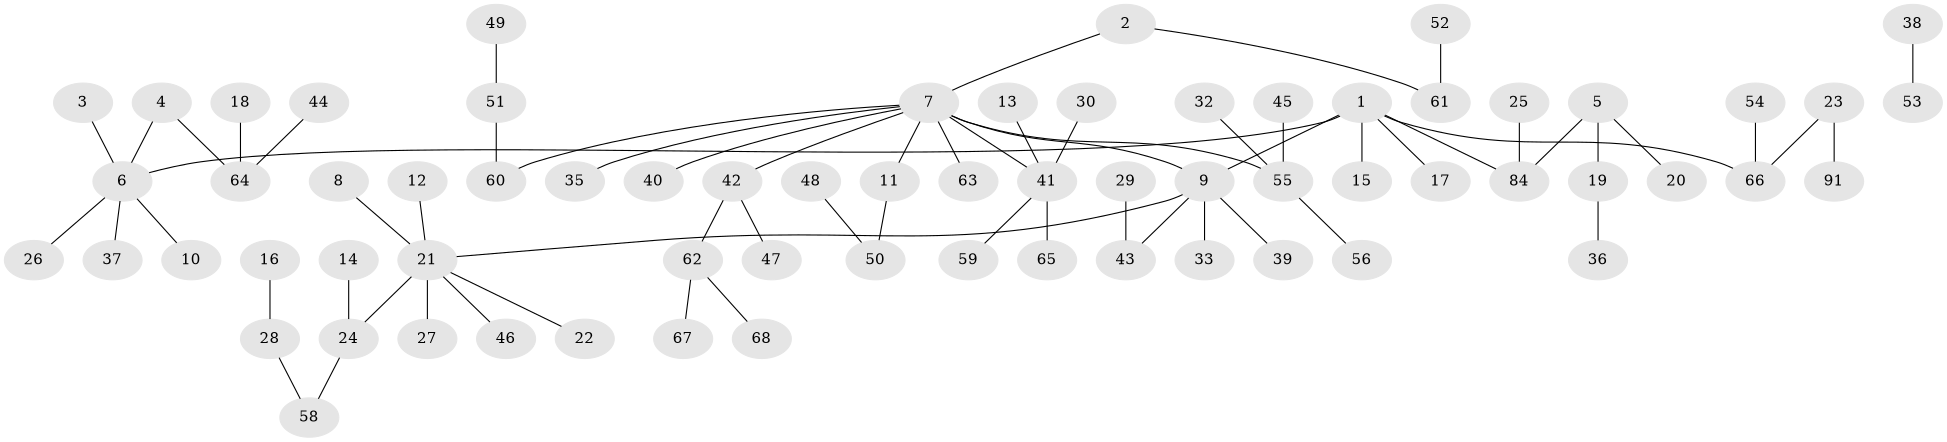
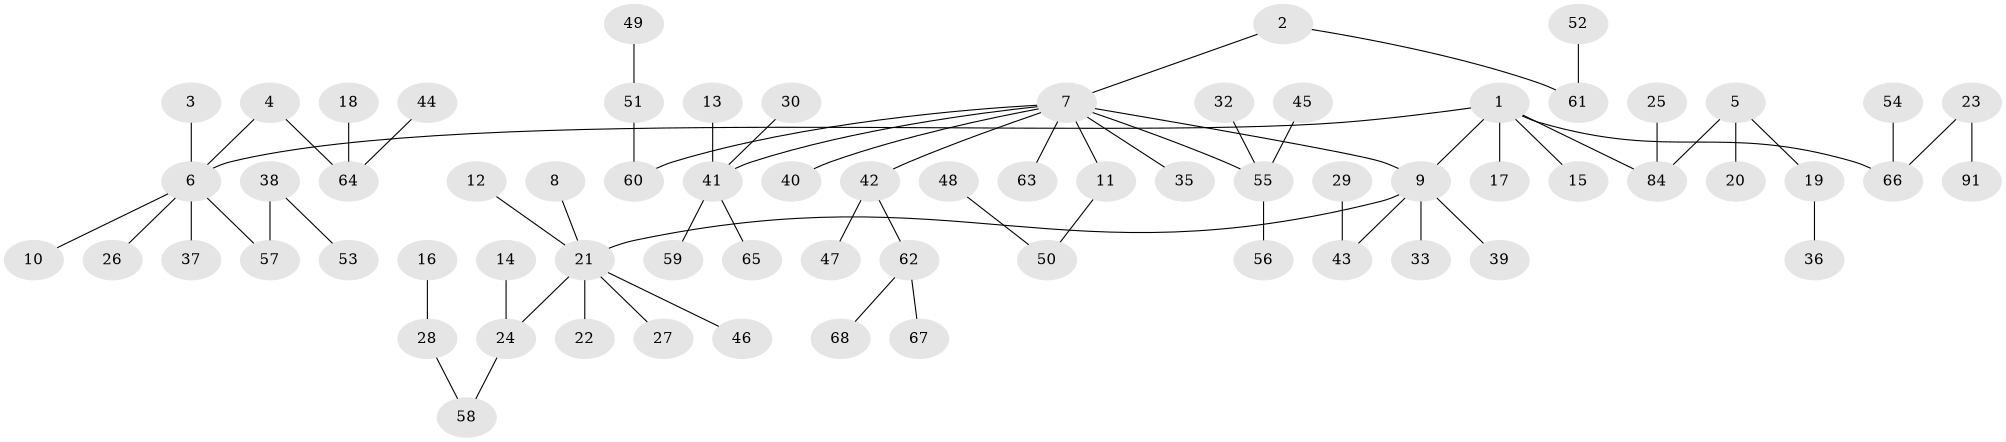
none -> (270, 260)
